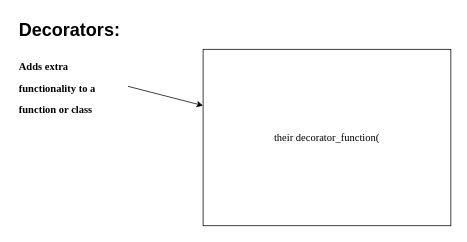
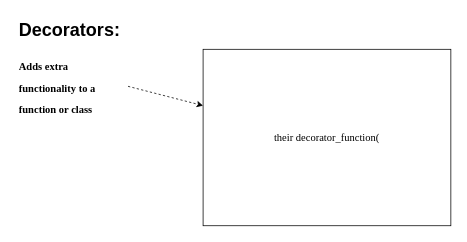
(163, 95) -> (163, 95)
